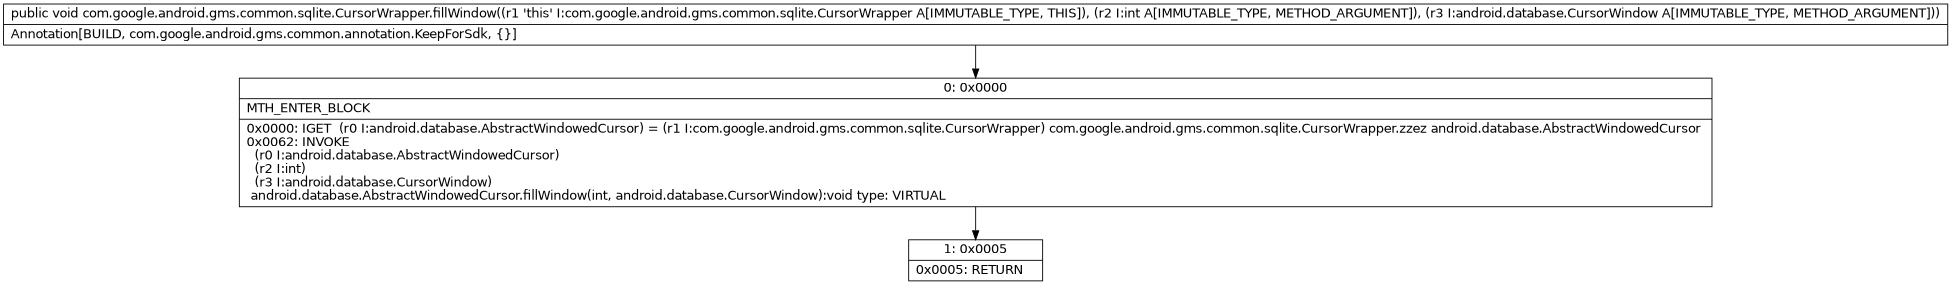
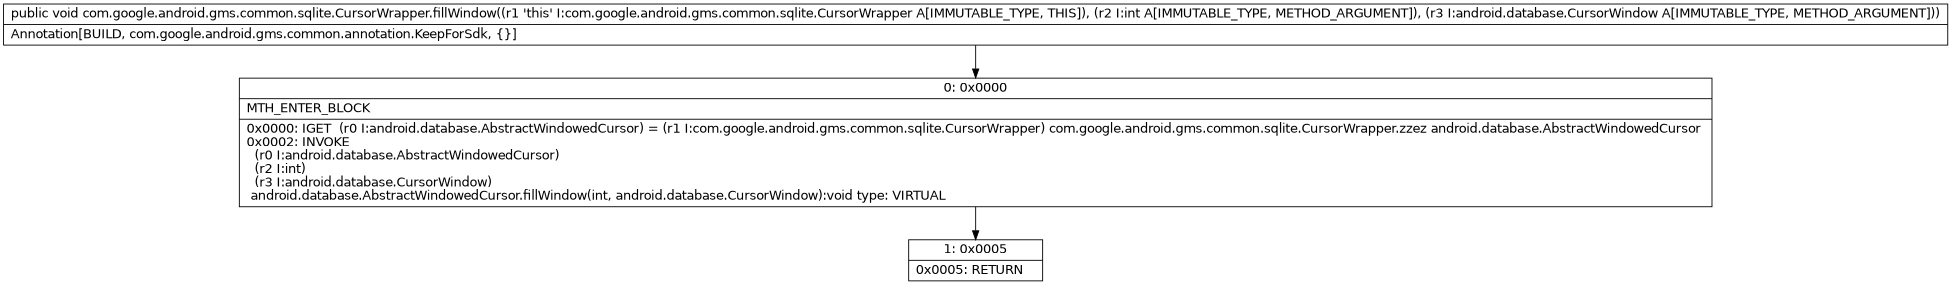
(302, 142) -> (302, 142)
